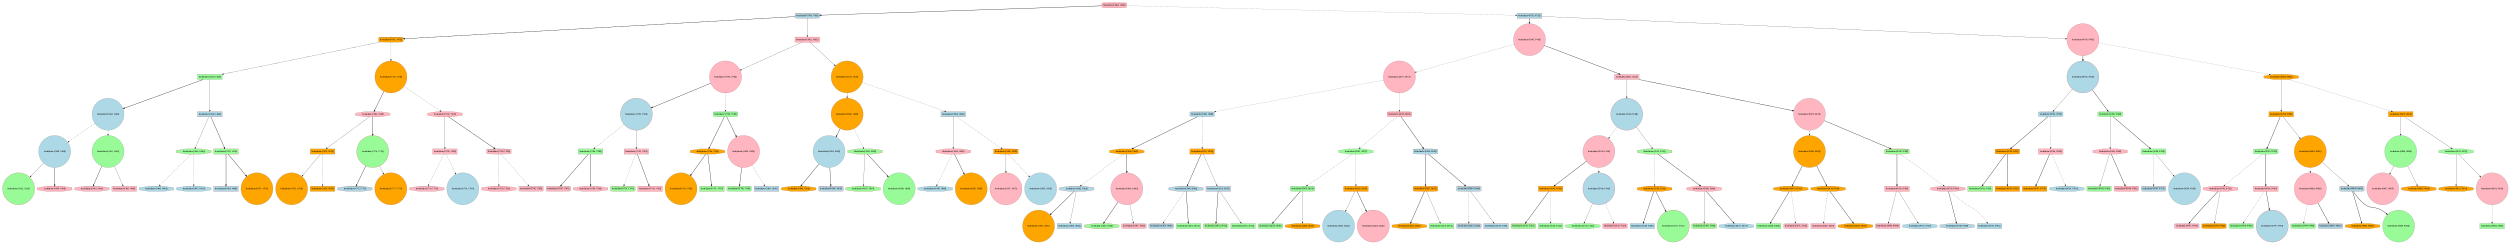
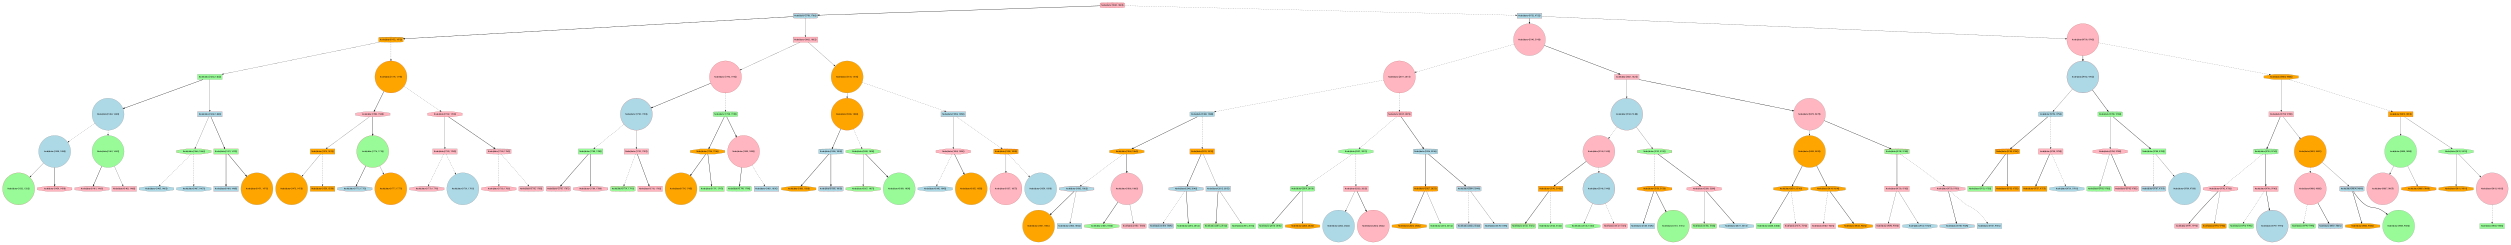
(2281, 114) -> (2281, 114)
(829, 152) -> (831, 152)
(1356, 189) -> (1356, 189)
